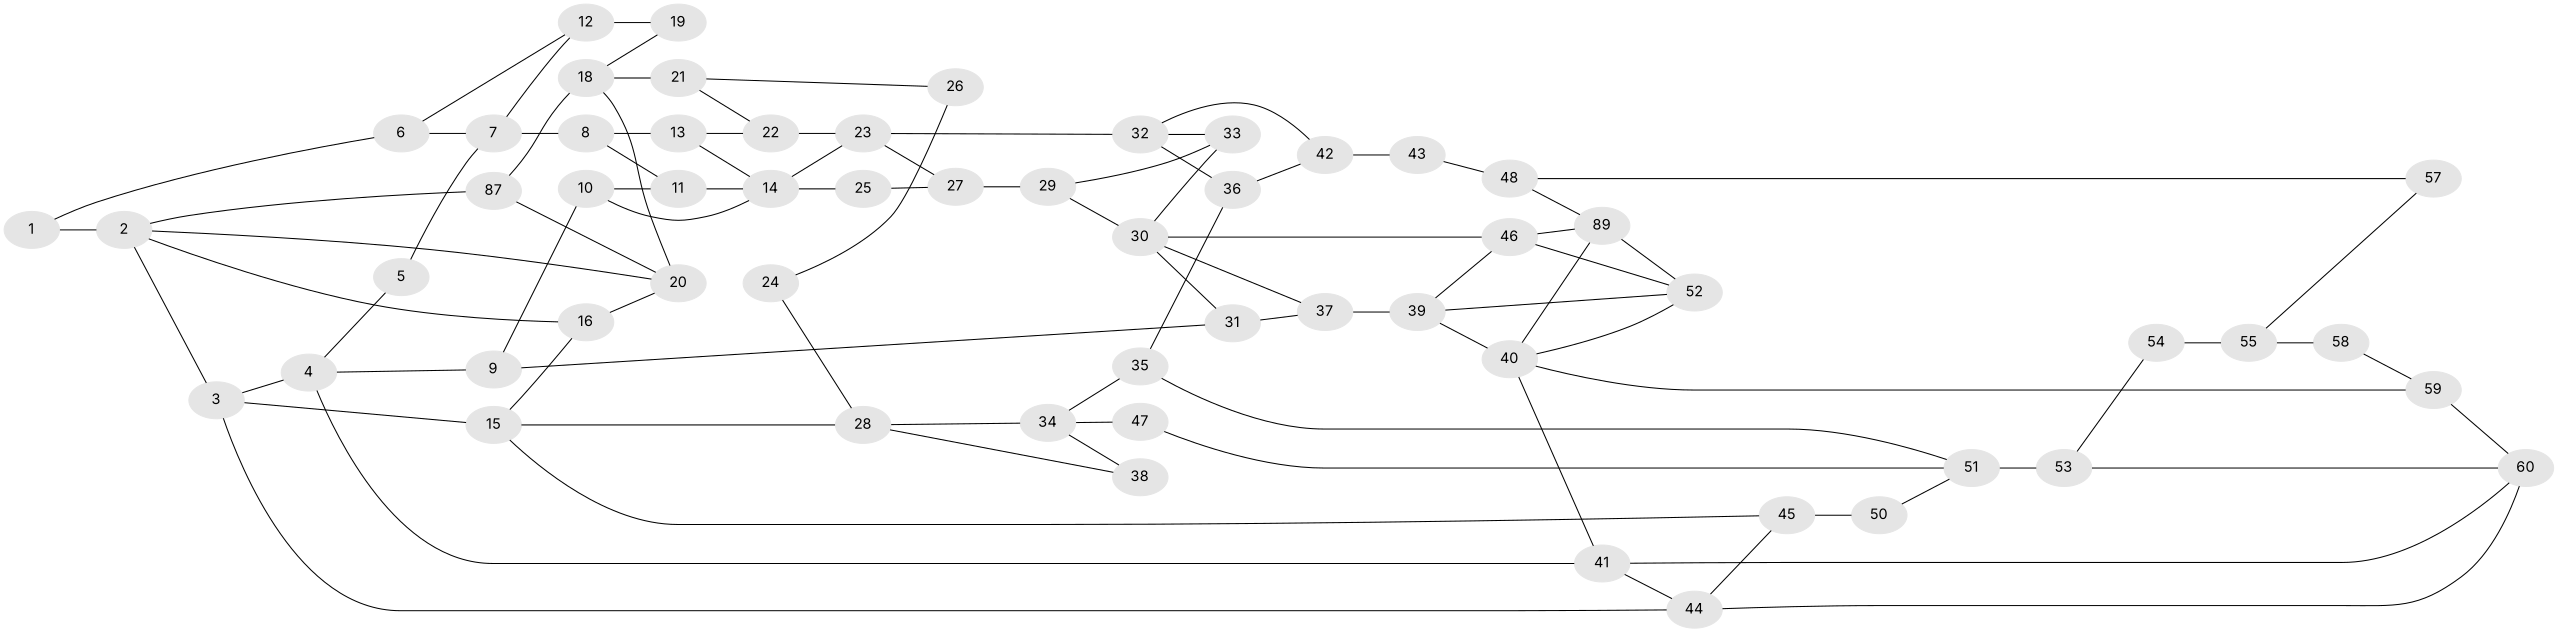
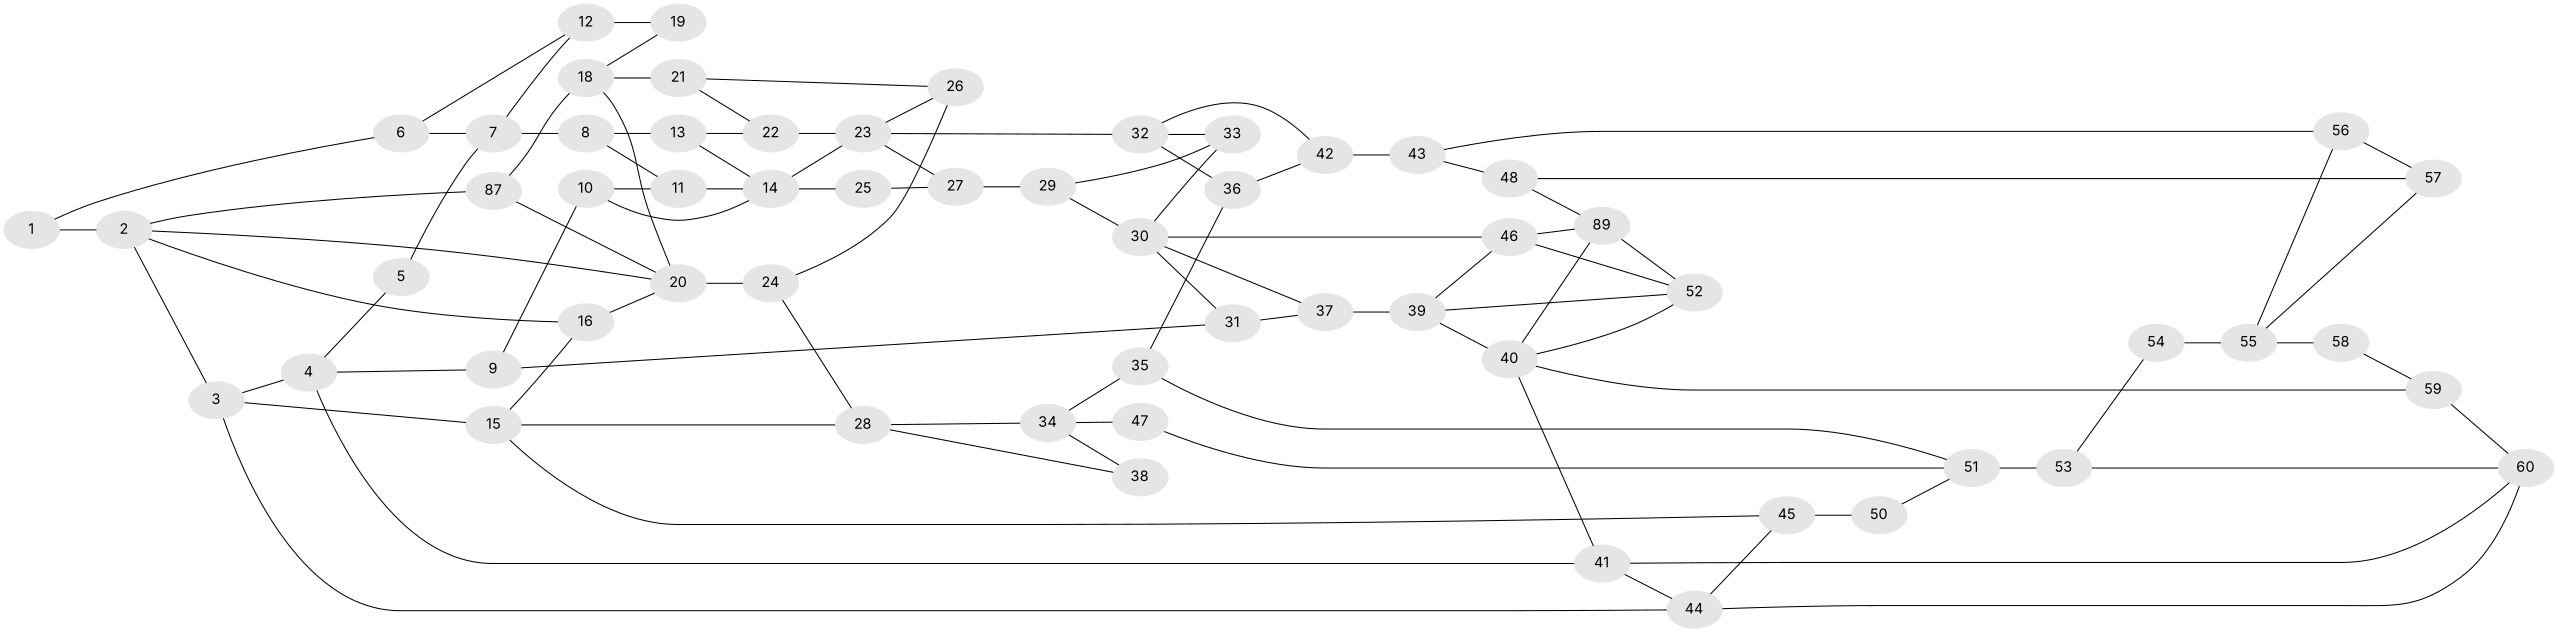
none -> (909, 110)
none -> (2341, 131)
none -> (725, 283)
